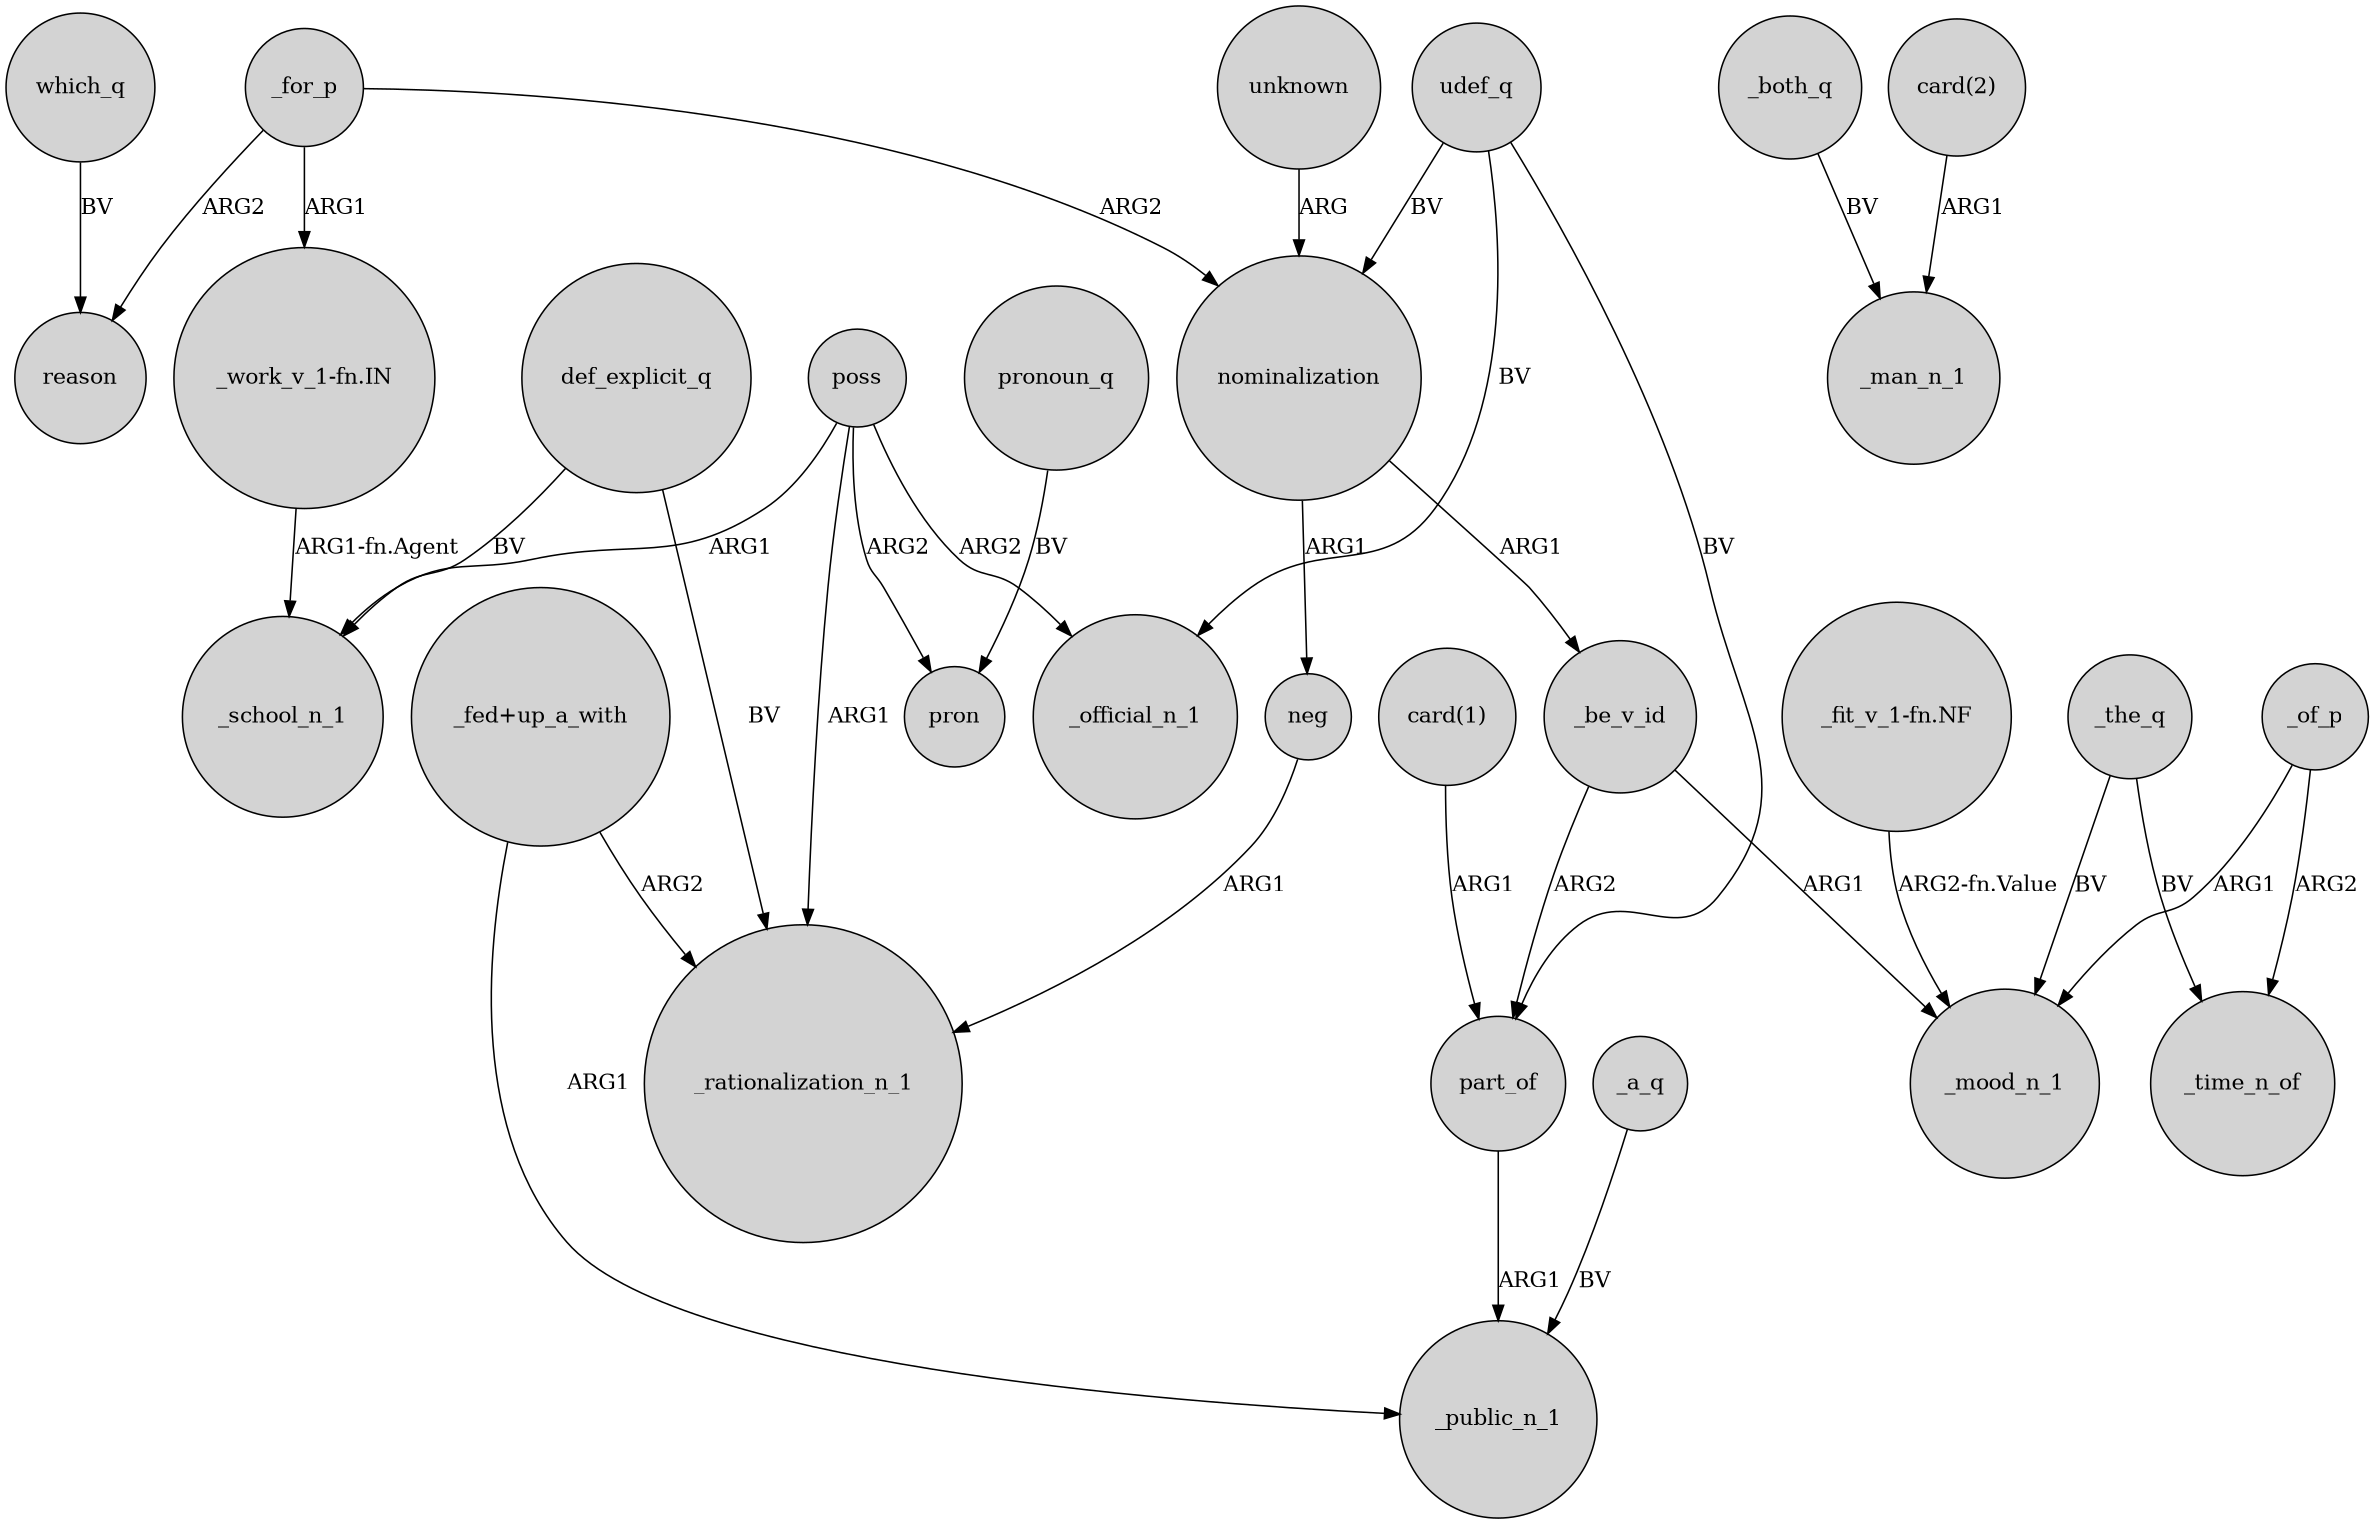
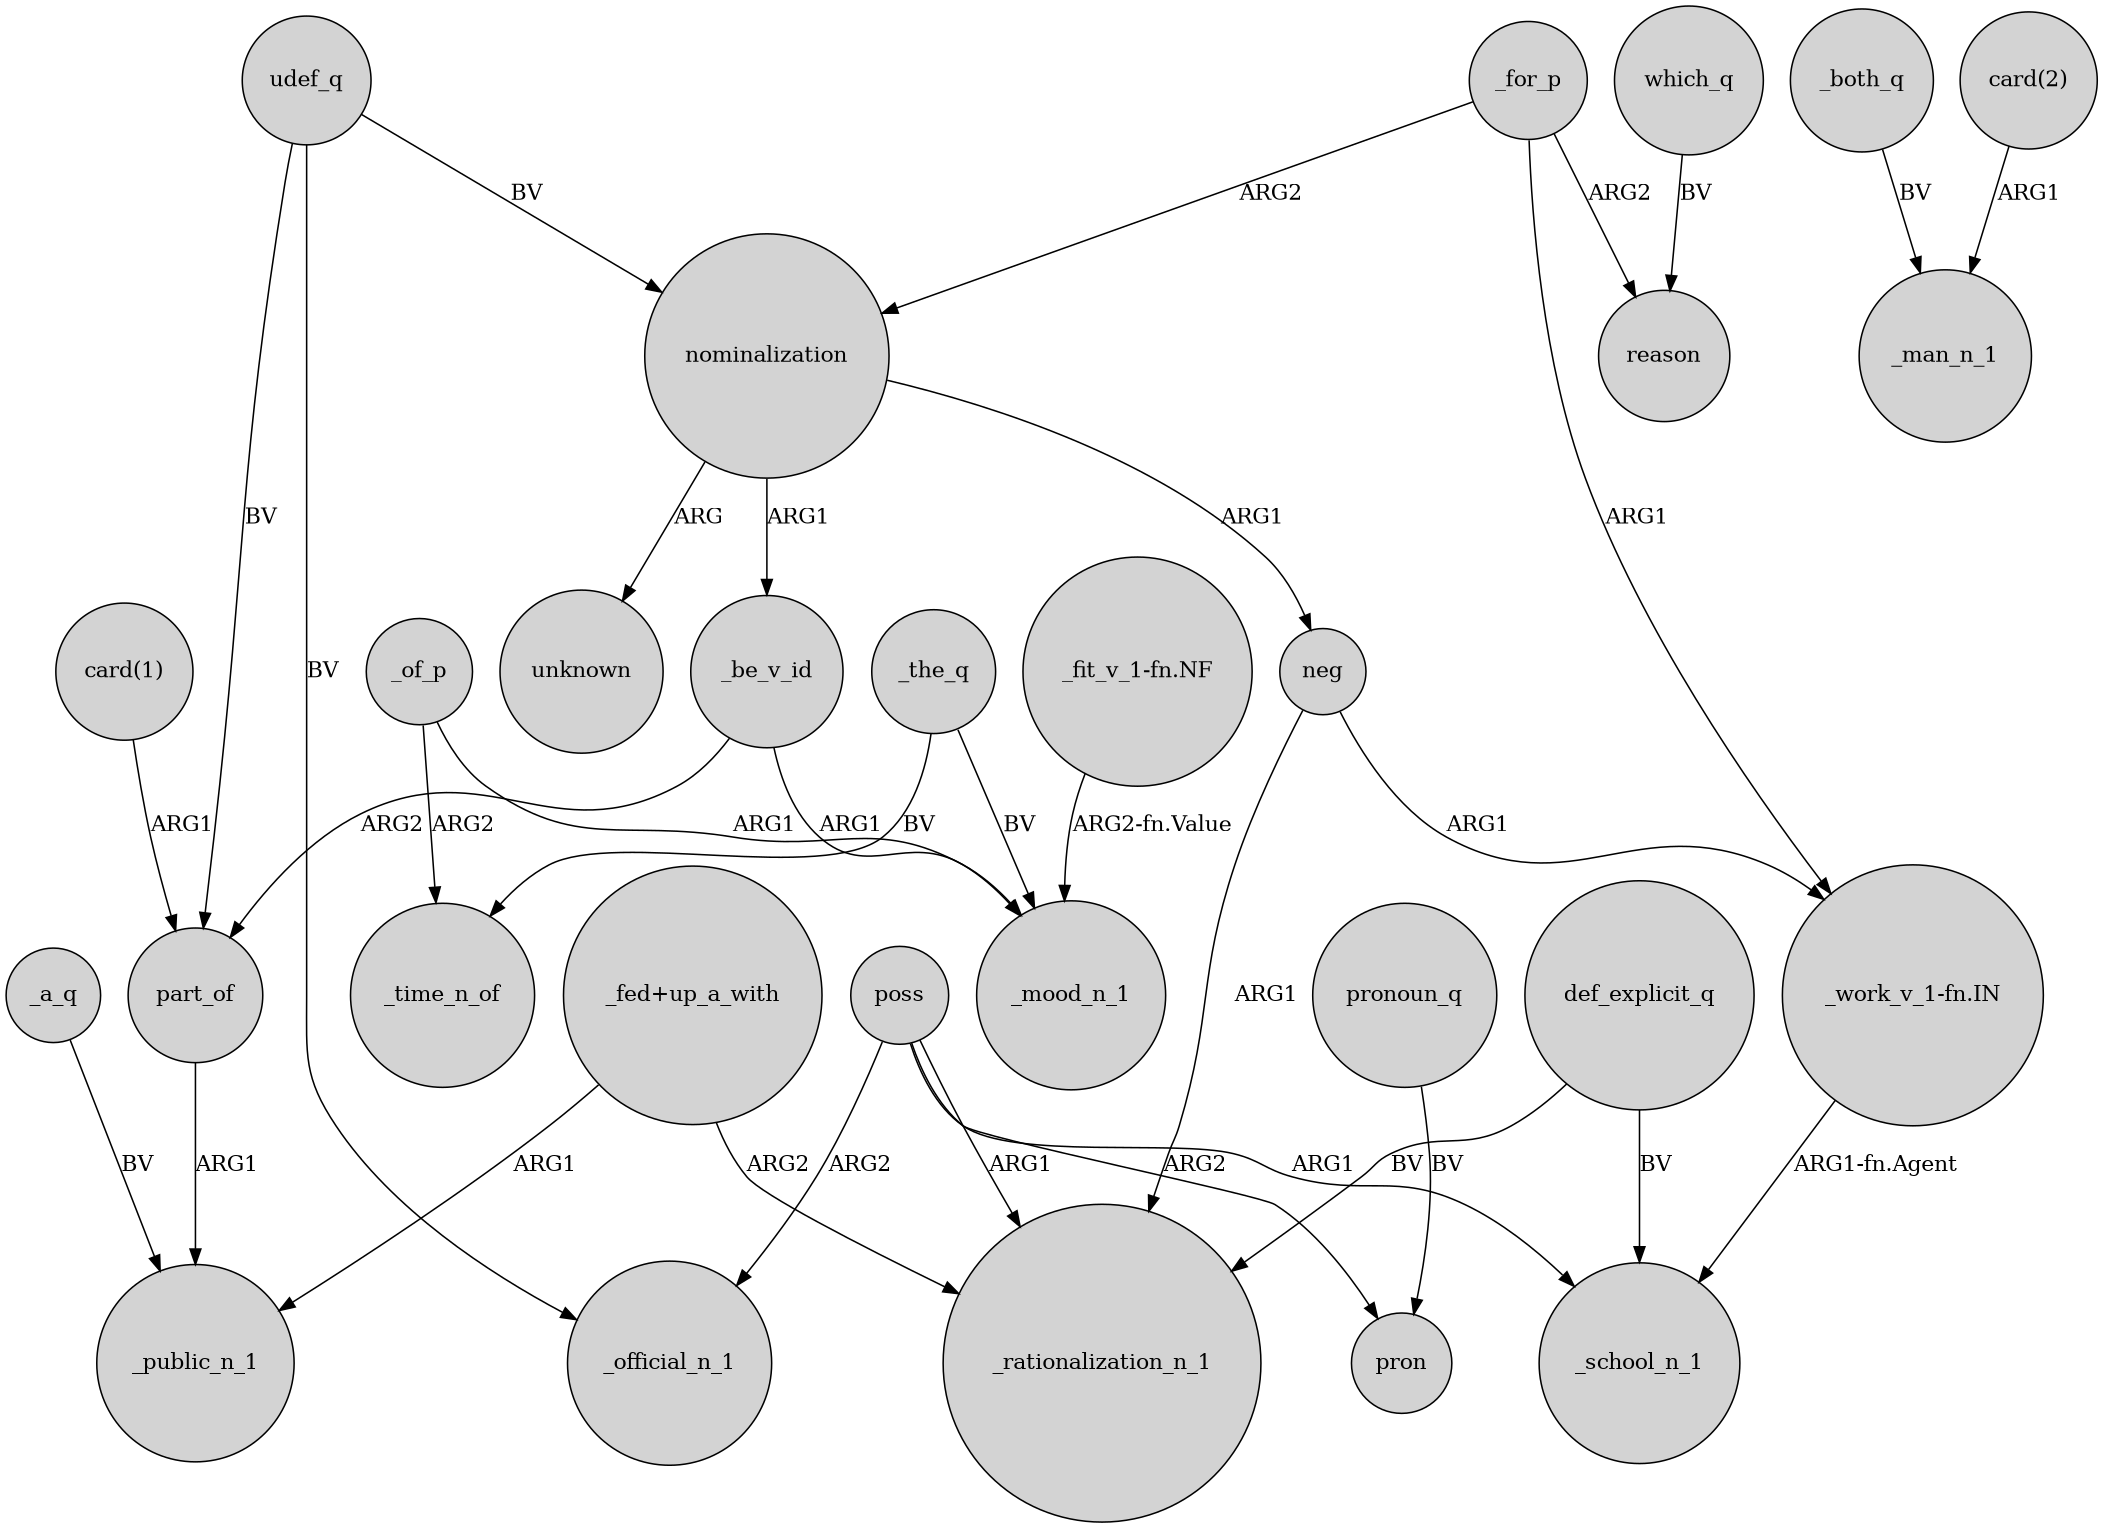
(1299, 204) -> (668, 525)
none -> (1549, 862)
